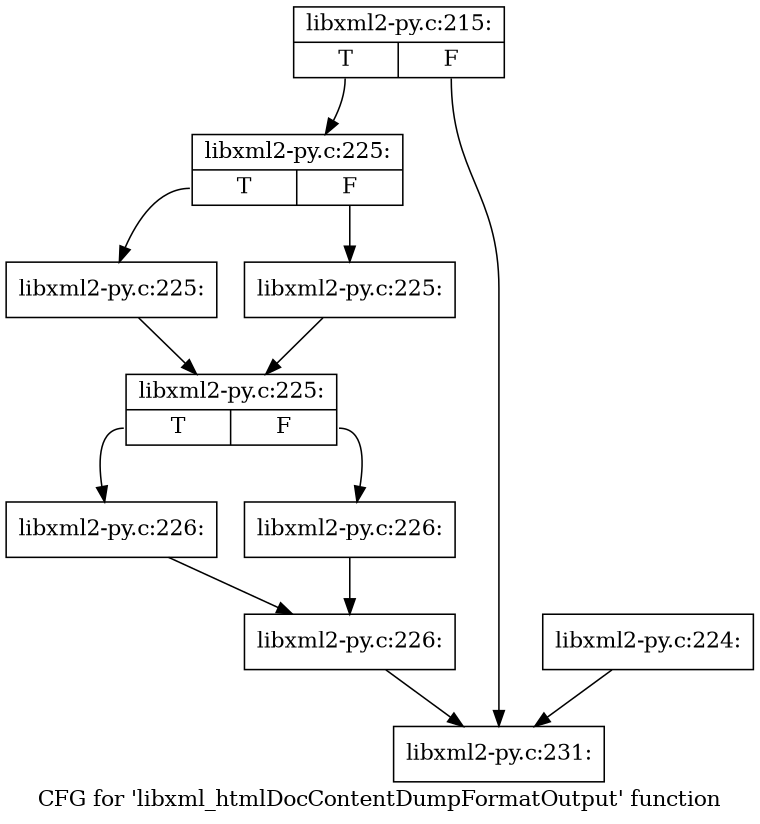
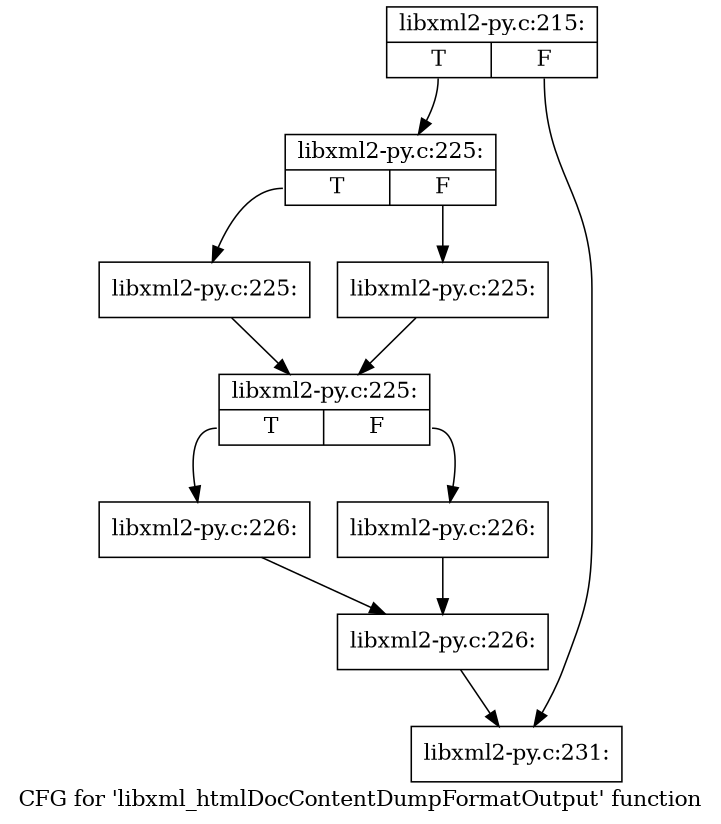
(648, 642) -> none
